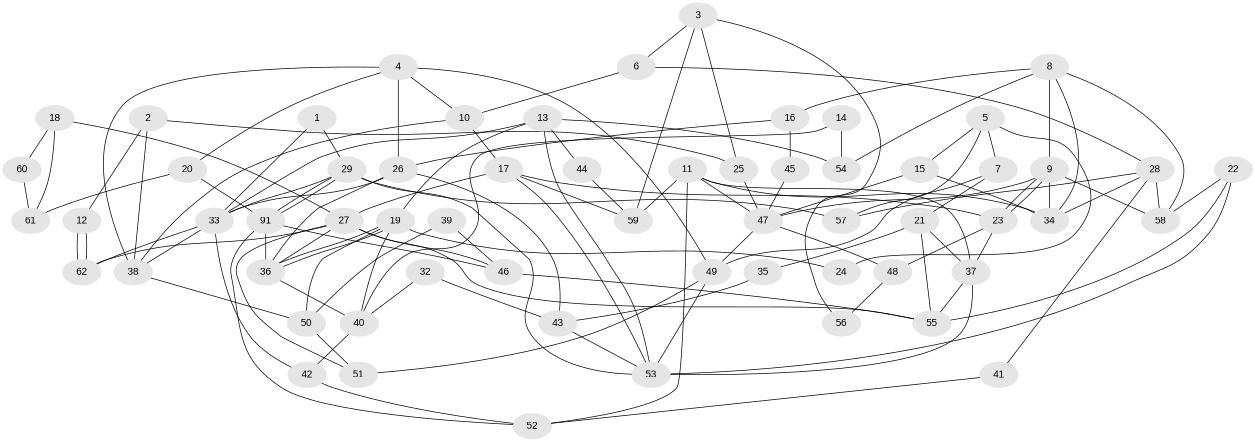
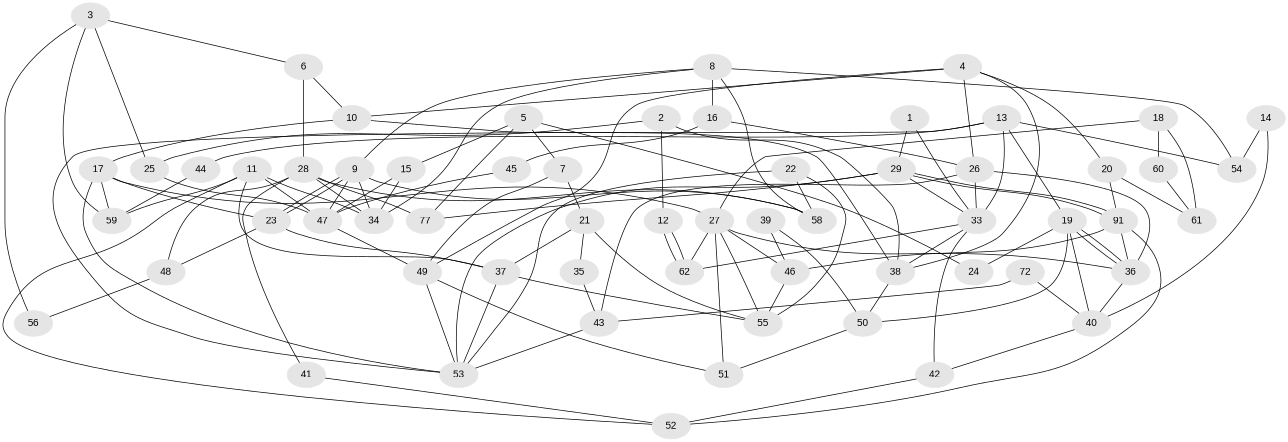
(841, 221) -> (425, 221)
(824, 243) -> (193, 210)
(425, 272) -> (1025, 272)
